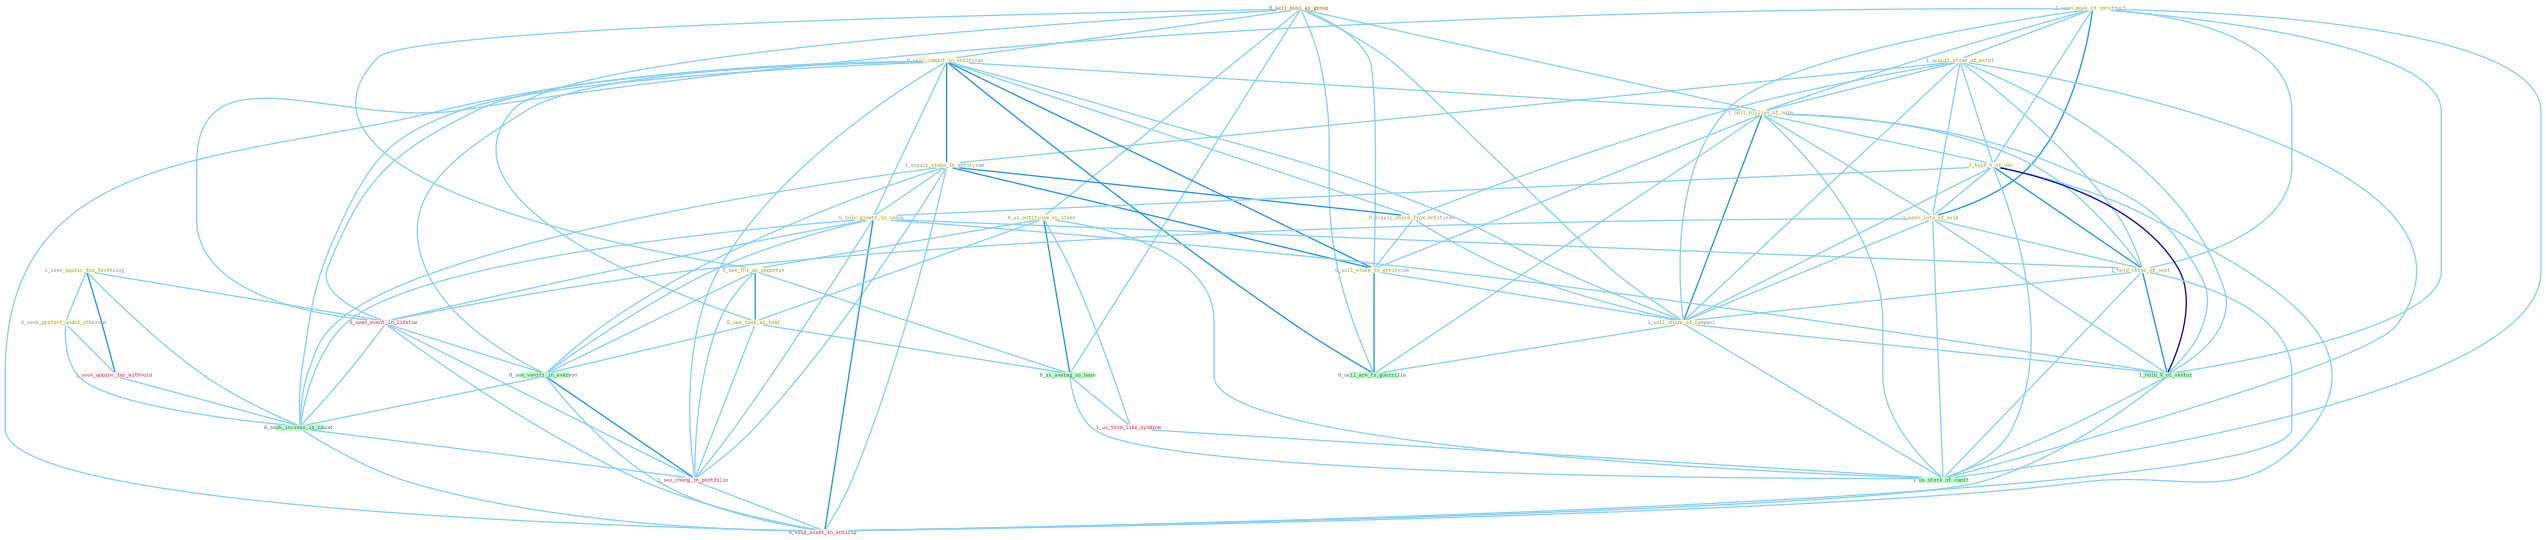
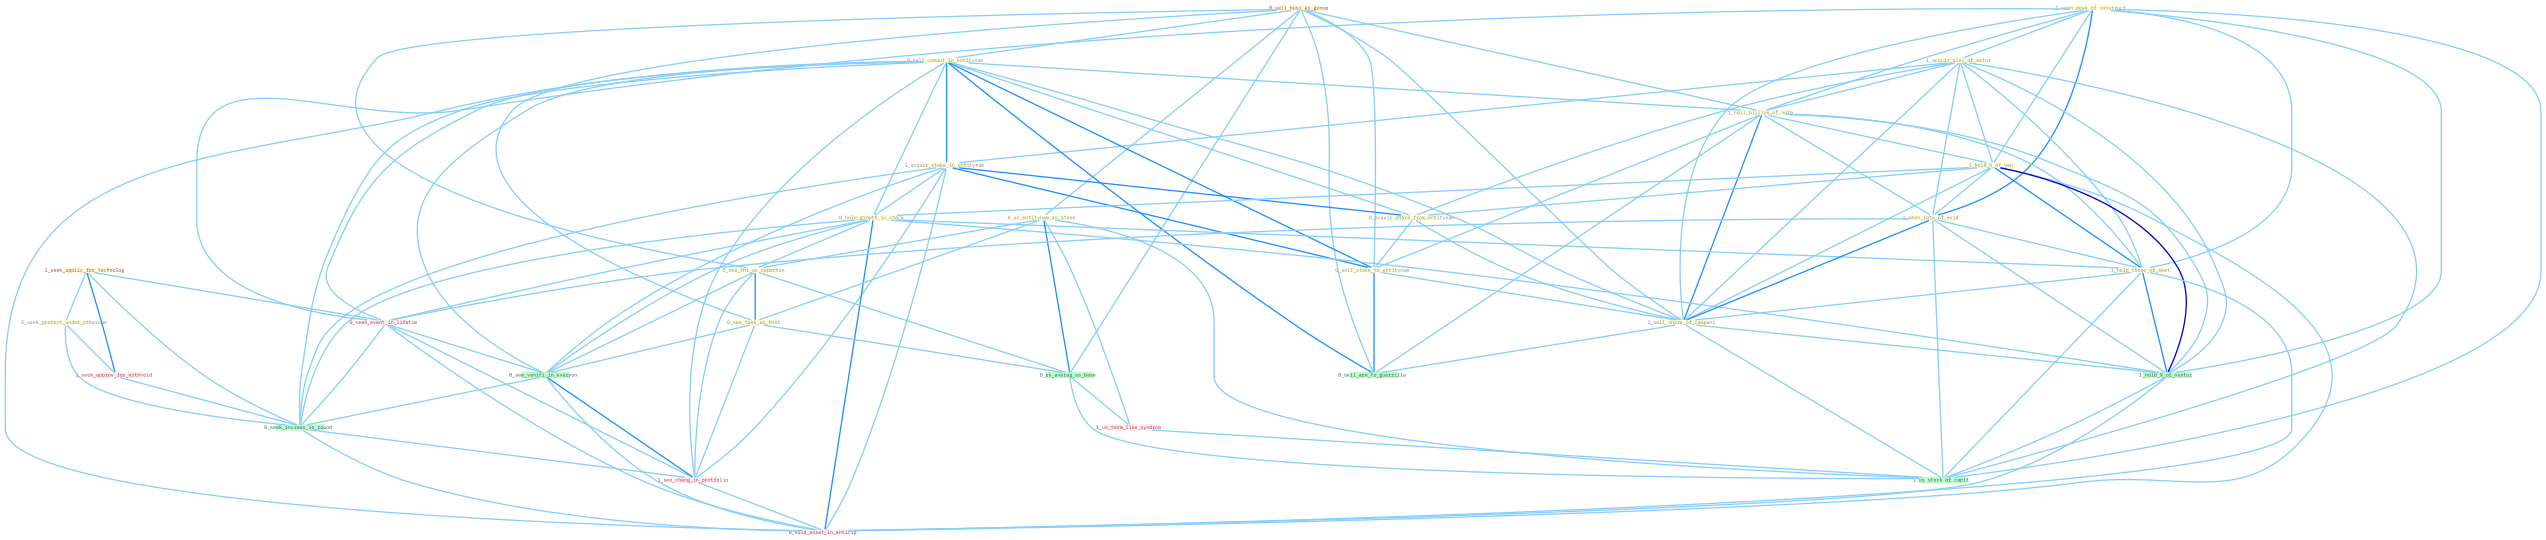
(1960, 60) -> (1960, 60)
(87, 270) -> (87, 270)
(1808, 270) -> (1808, 270)
(1879, 287) -> none
(2031, 339) -> (1703, 191)
(788, 351) -> (814, 244)
